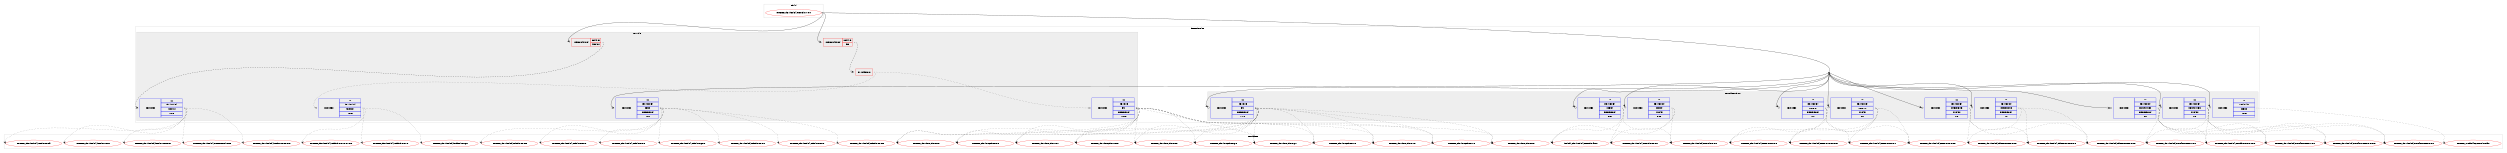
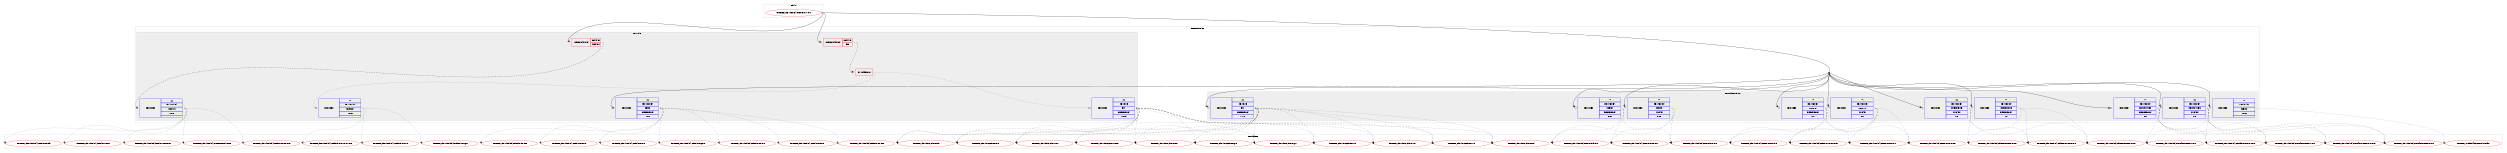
(1581, 144) -> (1581, 144)
